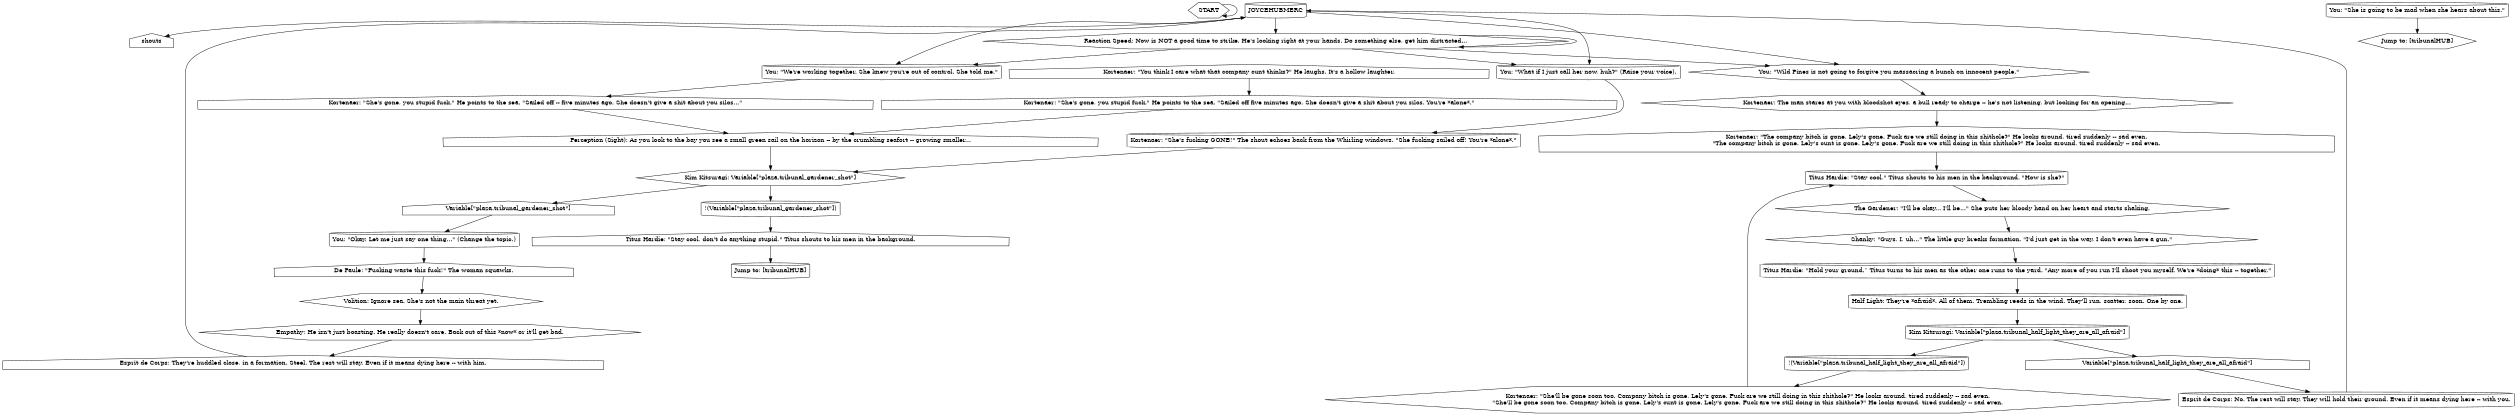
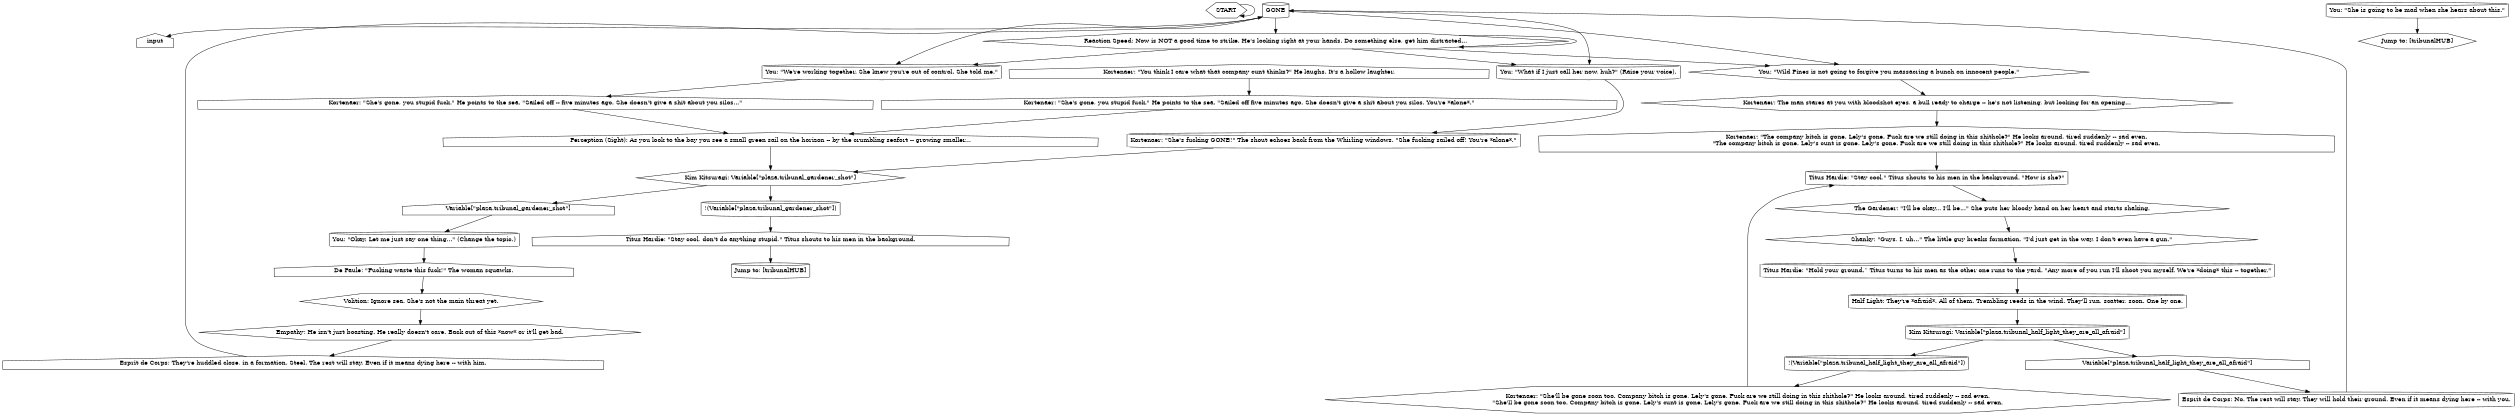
(1276, 10) -> (1276, 10)
(152, 41) -> (155, 41)
